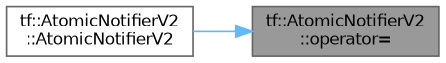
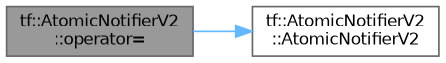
(214, 31) -> (214, 31)
